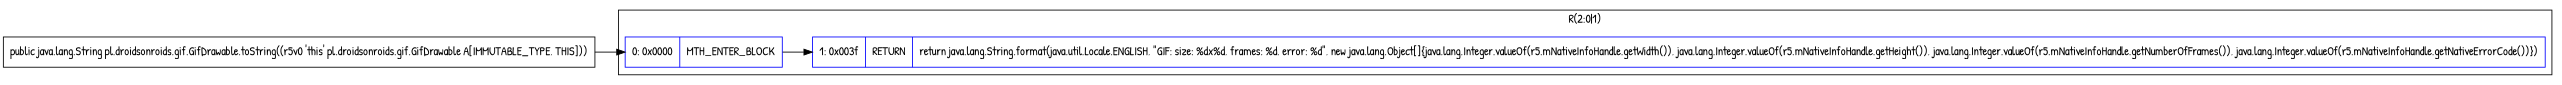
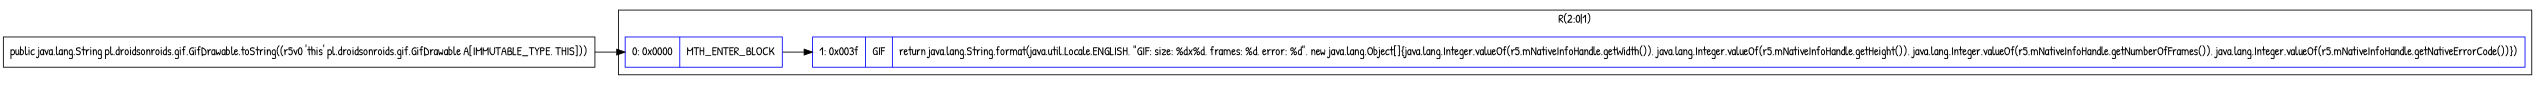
(889, 52) -> (879, 52)
